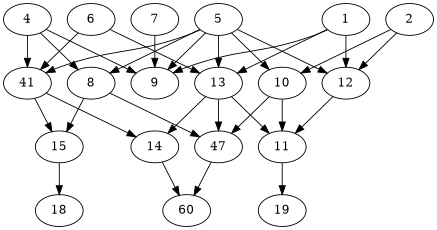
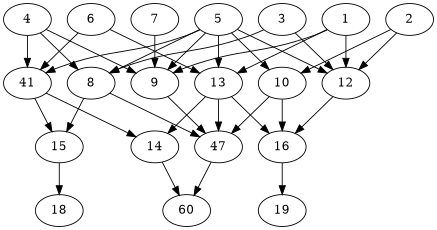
none -> (282, 19)
none -> (183, 111)
(282, 147) -> (282, 147)
